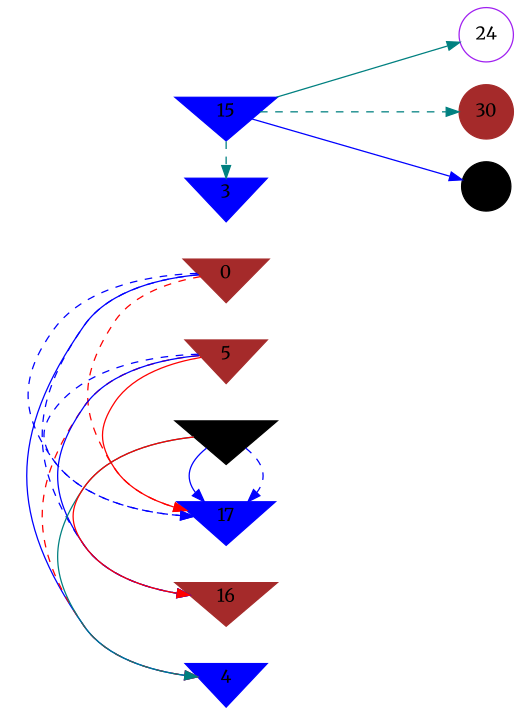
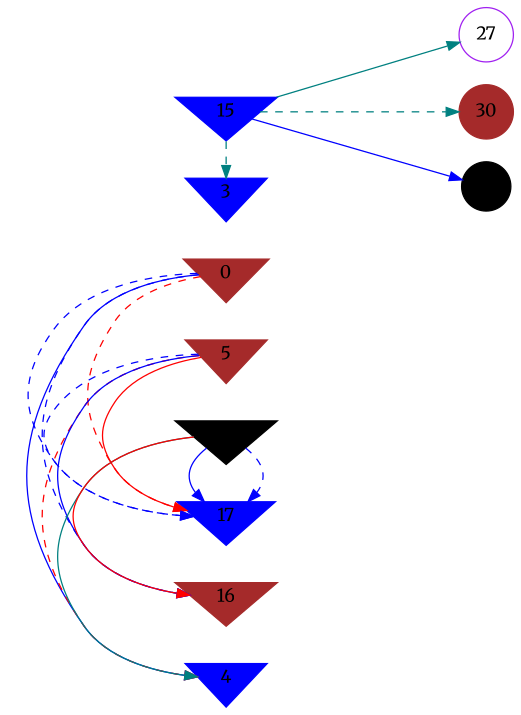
(486, 35) -> (486, 35)
